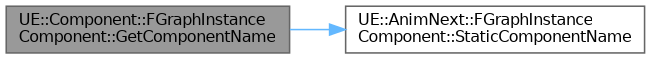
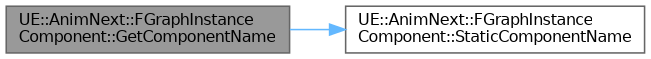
(148, 30) -> (148, 30)
